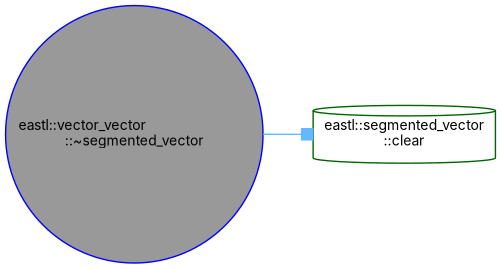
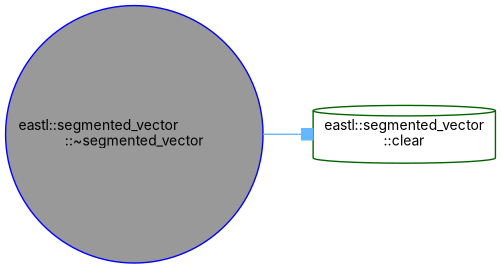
(134, 134) -> (134, 134)
